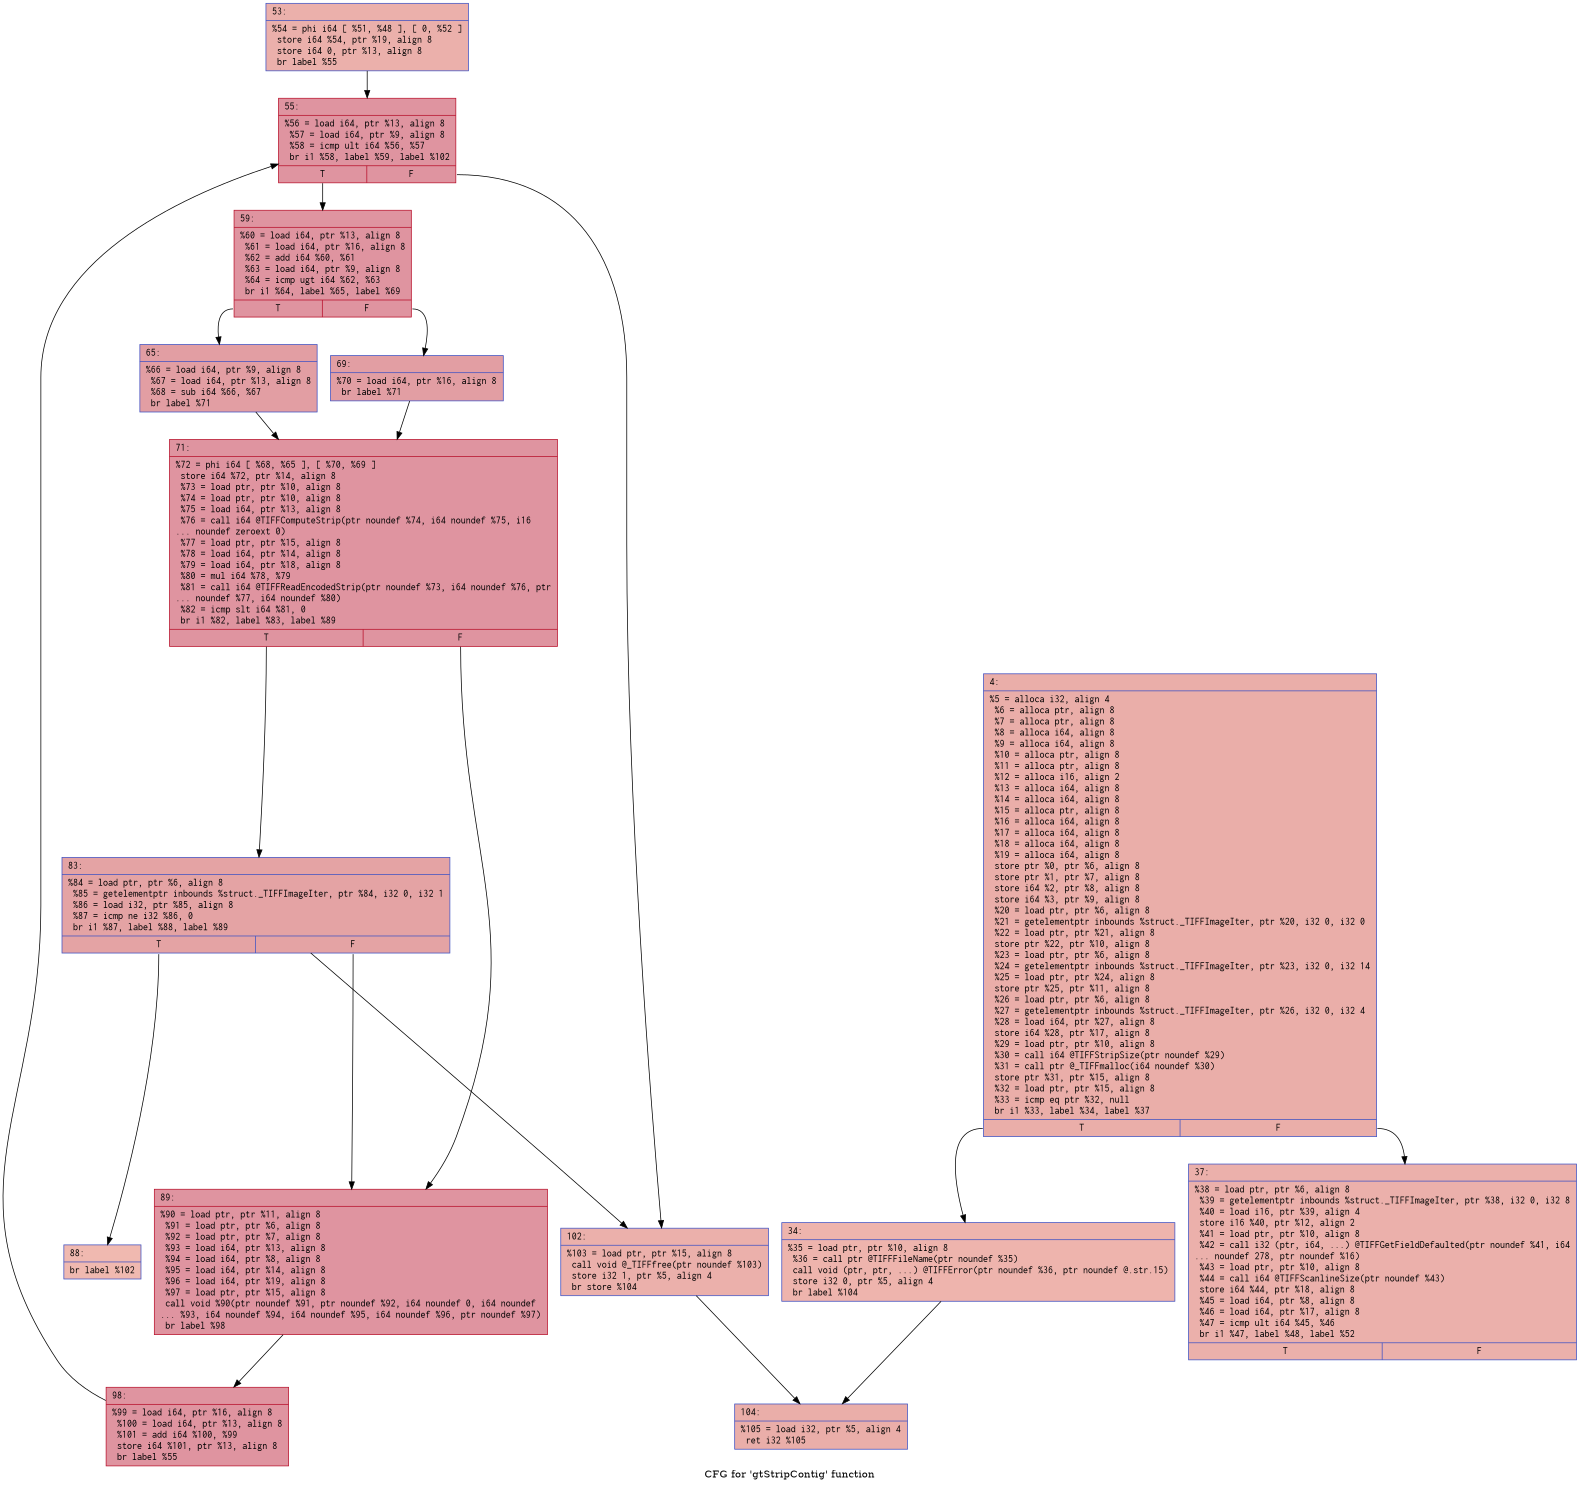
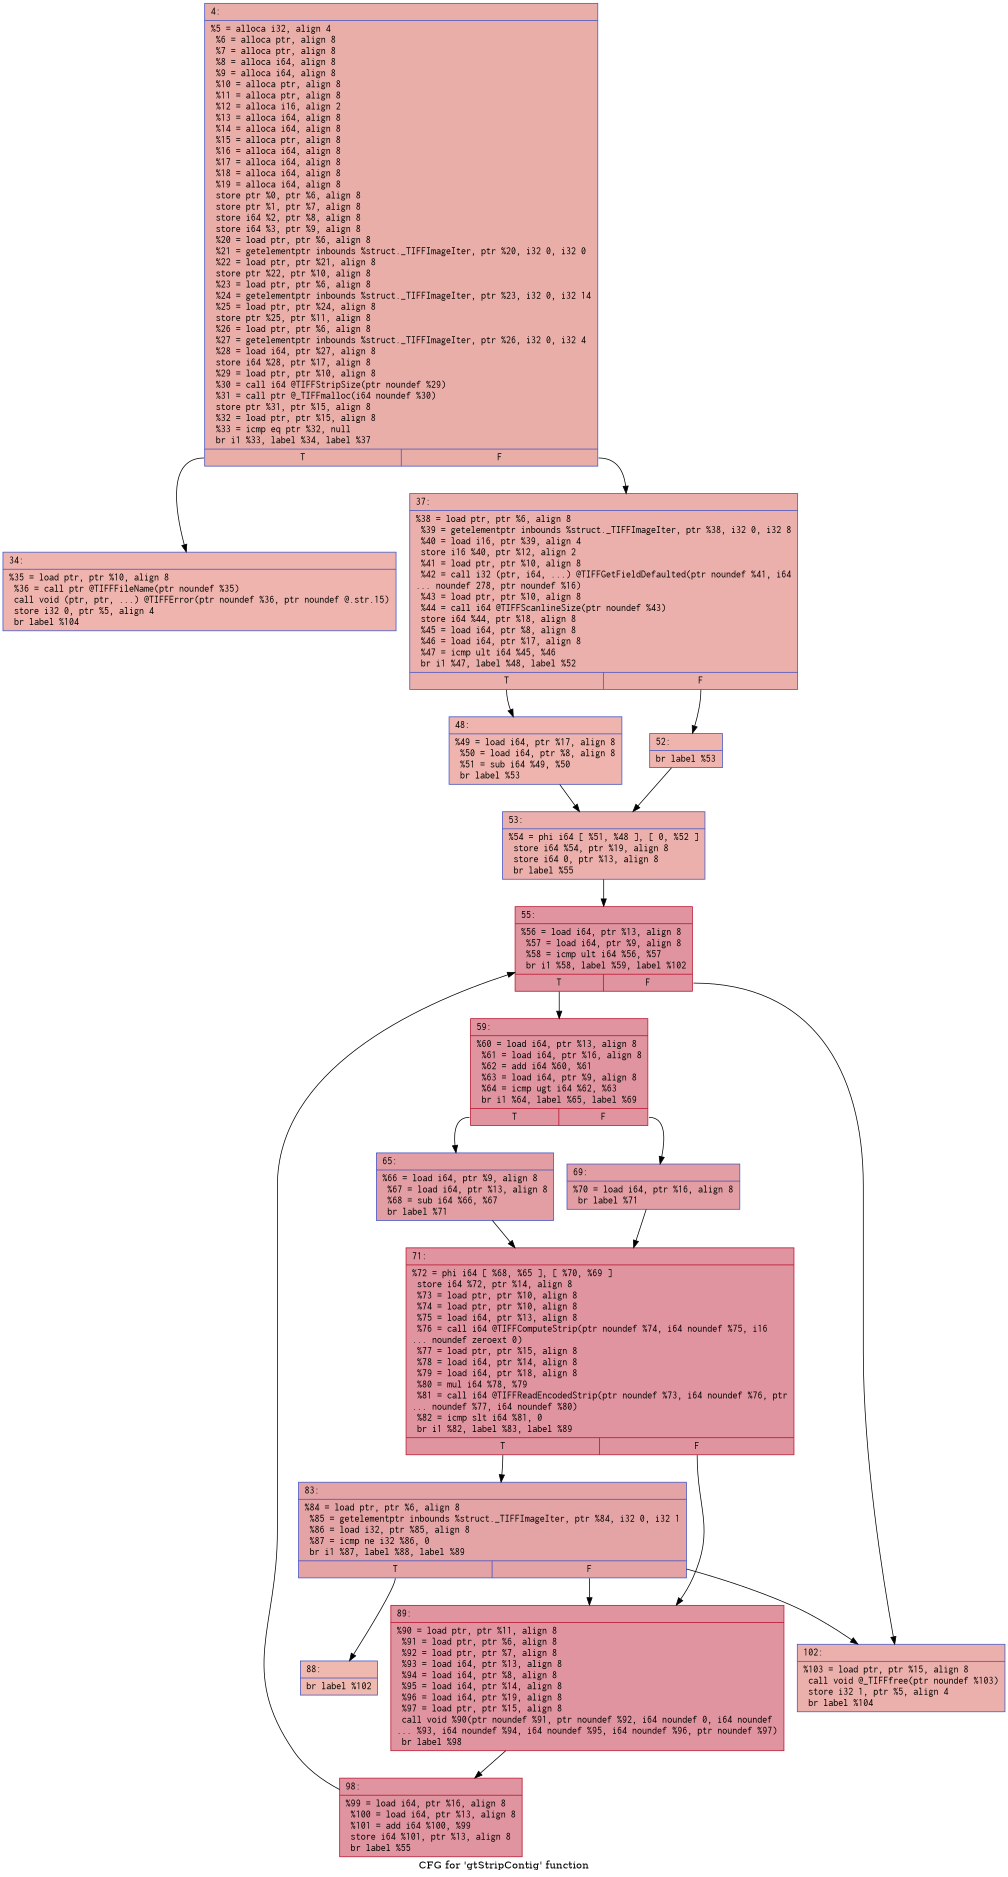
none -> (535, 751)
none -> (686, 751)
(602, 1287) -> (838, 1703)
(821, 1427) -> none
